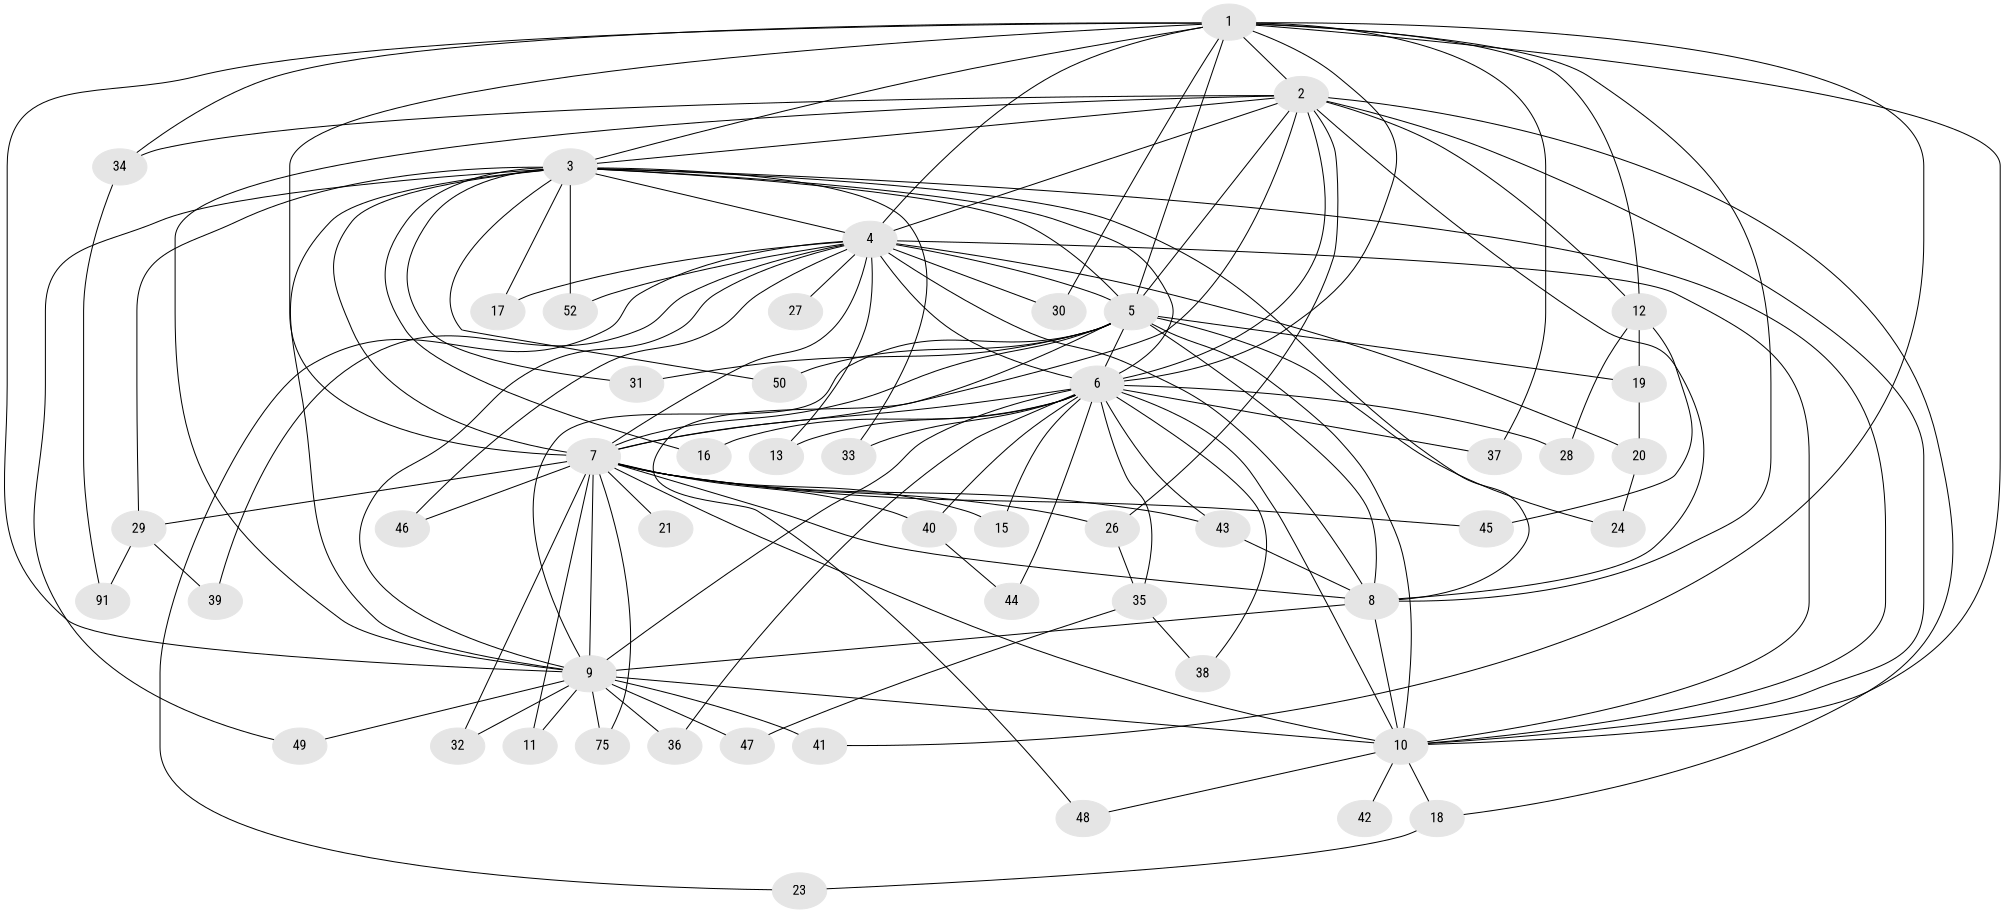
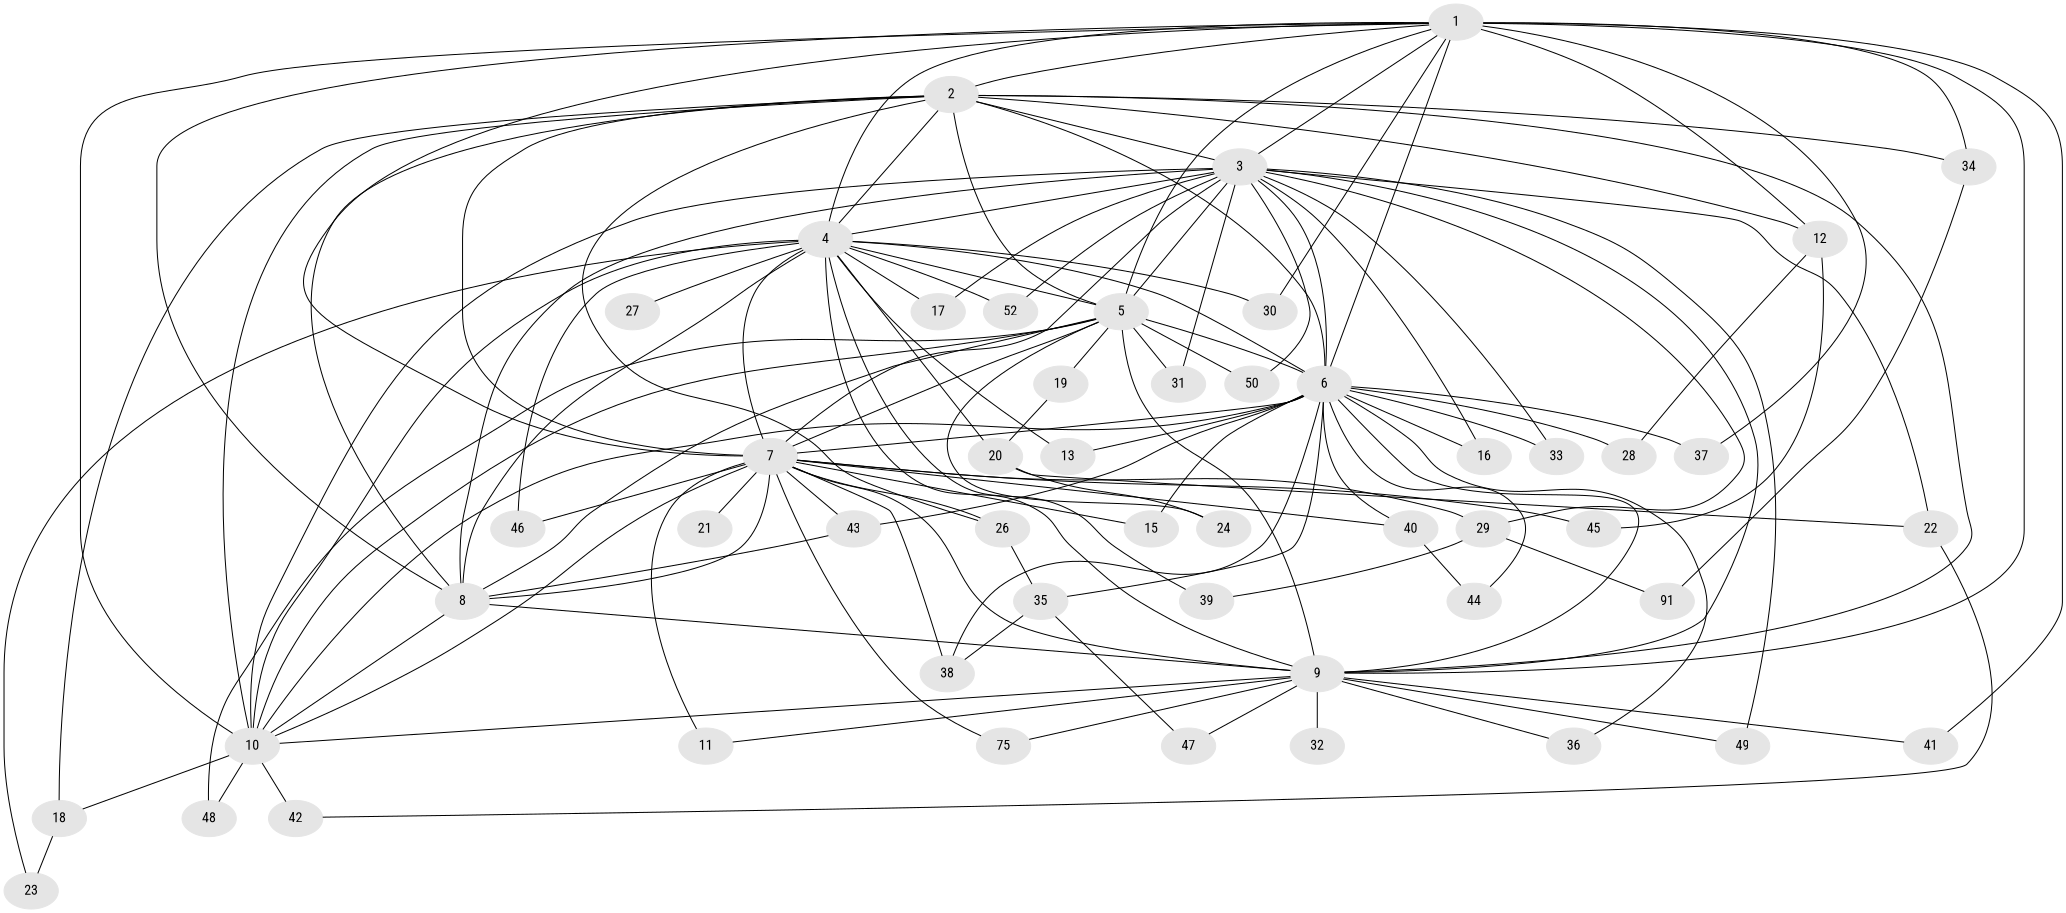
(1639, 349) -> none
none -> (1931, 529)
(525, 601) -> (901, 532)
